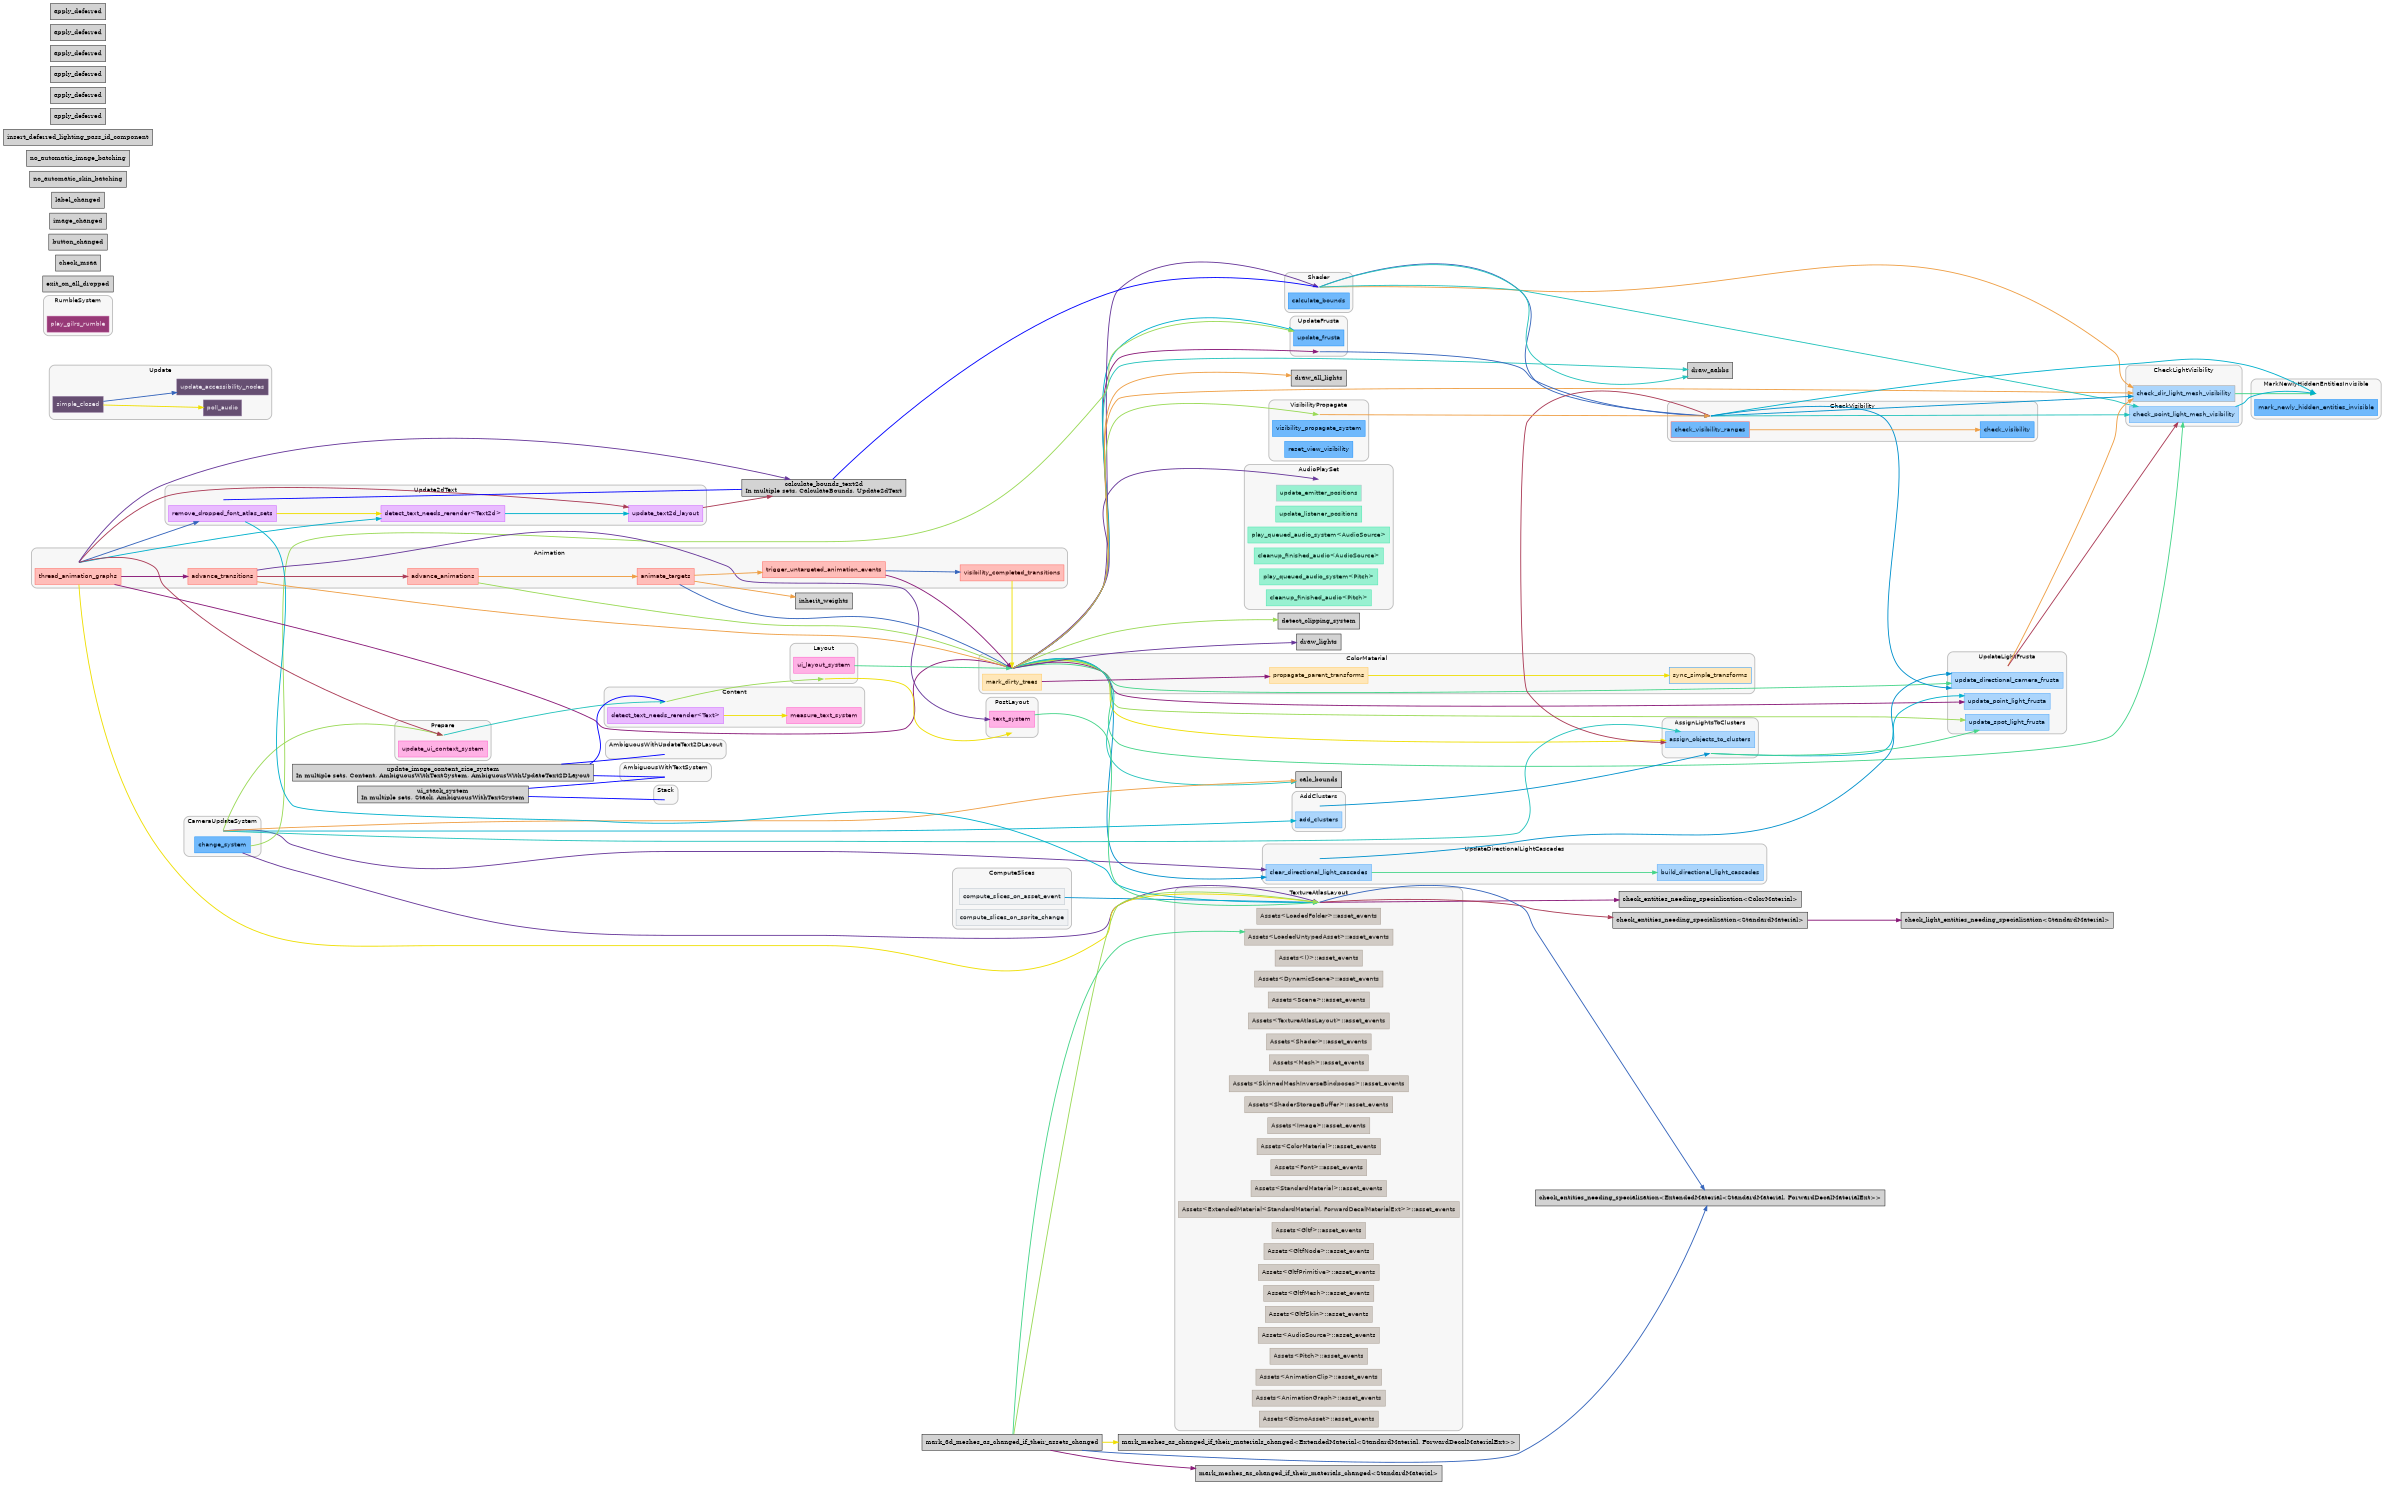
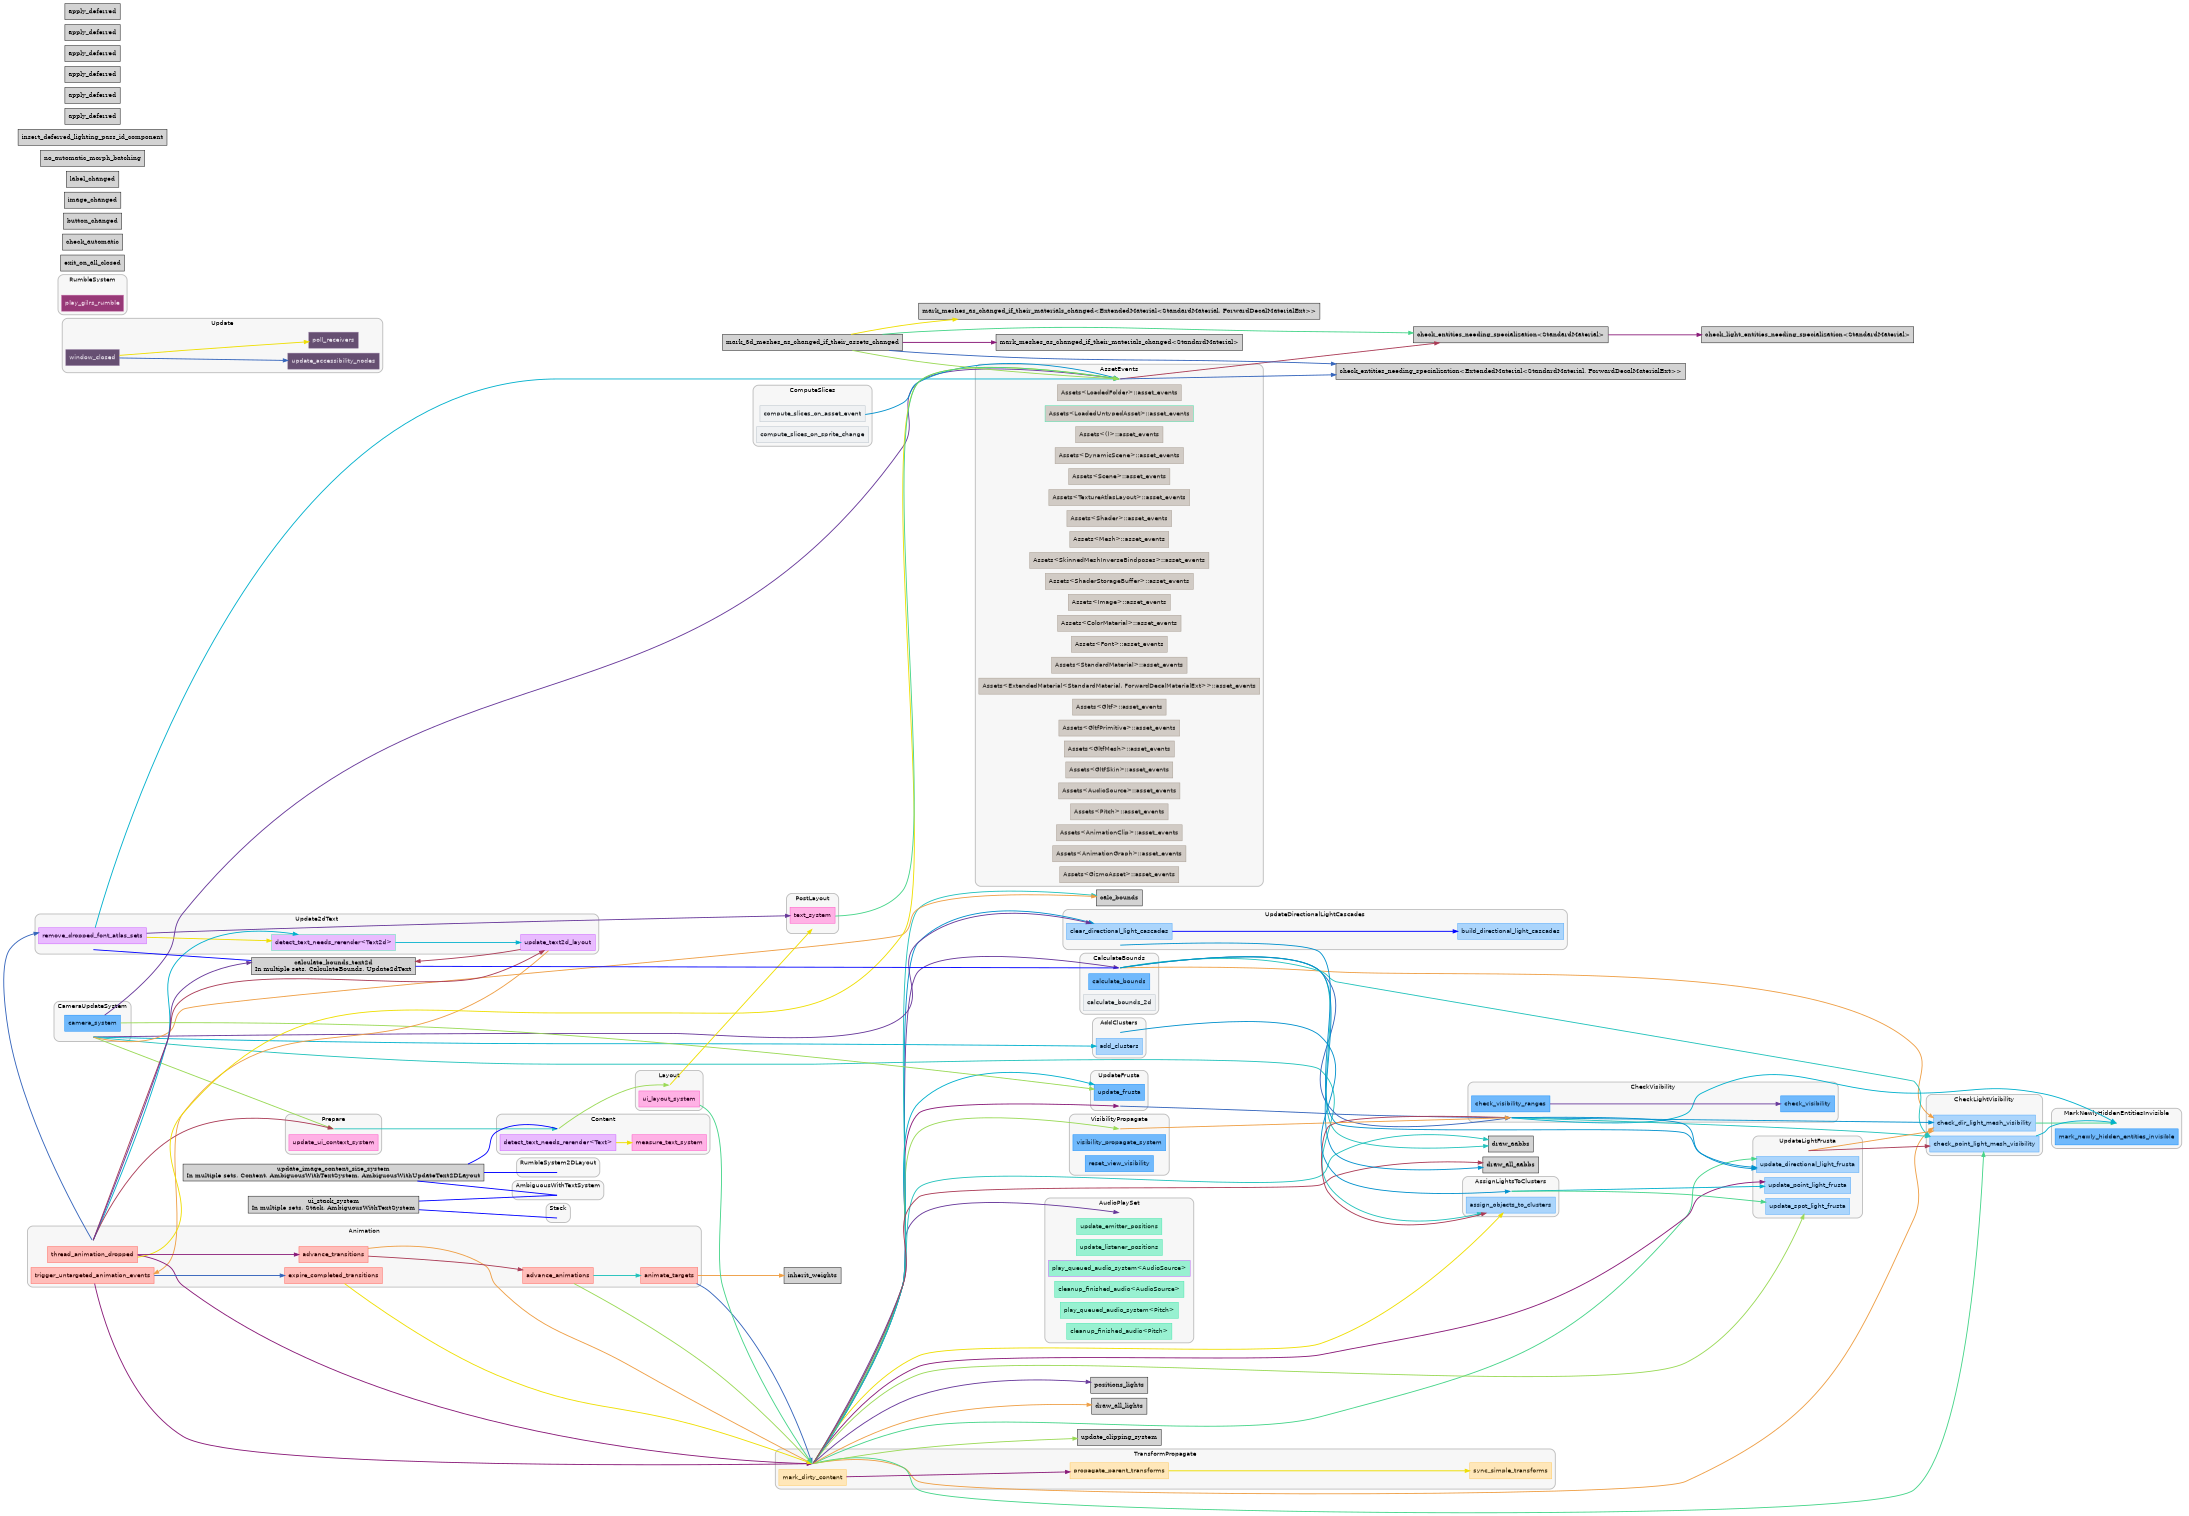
(78, 158) -> (93, 158)
(78, 179) -> none
(78, 263) -> (93, 242)
(1319, 278) -> (1119, 958)
(78, 284) -> (93, 263)
(2184, 394) -> (1984, 1123)
(78, 404) -> (93, 358)
(222, 408) -> (334, 340)
(1710, 430) -> (1511, 1104)
(1862, 430) -> (1663, 1104)
(1319, 493) -> (1119, 1226)
(443, 514) -> (334, 942)
(1319, 535) -> (1119, 1268)
(694, 555) -> (466, 923)
(1012, 573) -> (334, 1276)
(726, 574) -> (283, 1046)
(78, 576) -> (93, 1255)
(555, 576) -> (615, 1276)
(1319, 621) -> (1119, 1437)
(1319, 642) -> (1119, 1385)
(1367, 659) -> (1165, 1454)
(1710, 675) -> (1511, 1471)
(2007, 680) -> (1808, 1165)
(1012, 682) -> (813, 1477)
(666, 745) -> (558, 1163)
(222, 845) -> (93, 1023)
(1512, 872) -> (1313, 931)
(1319, 893) -> (1119, 369)
(1710, 899) -> none
(1319, 937) -> (1119, 414)
none -> (1119, 1003)
(1050, 1122) -> (1145, 328)
none -> (1511, 1165)
(1319, 1251) -> none
